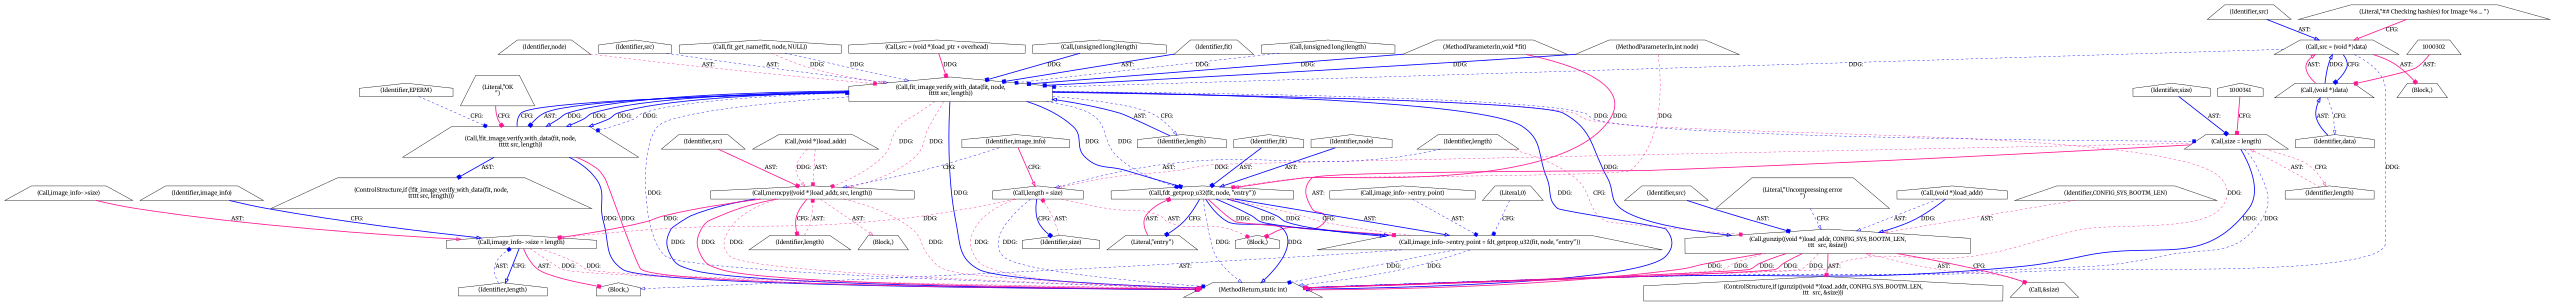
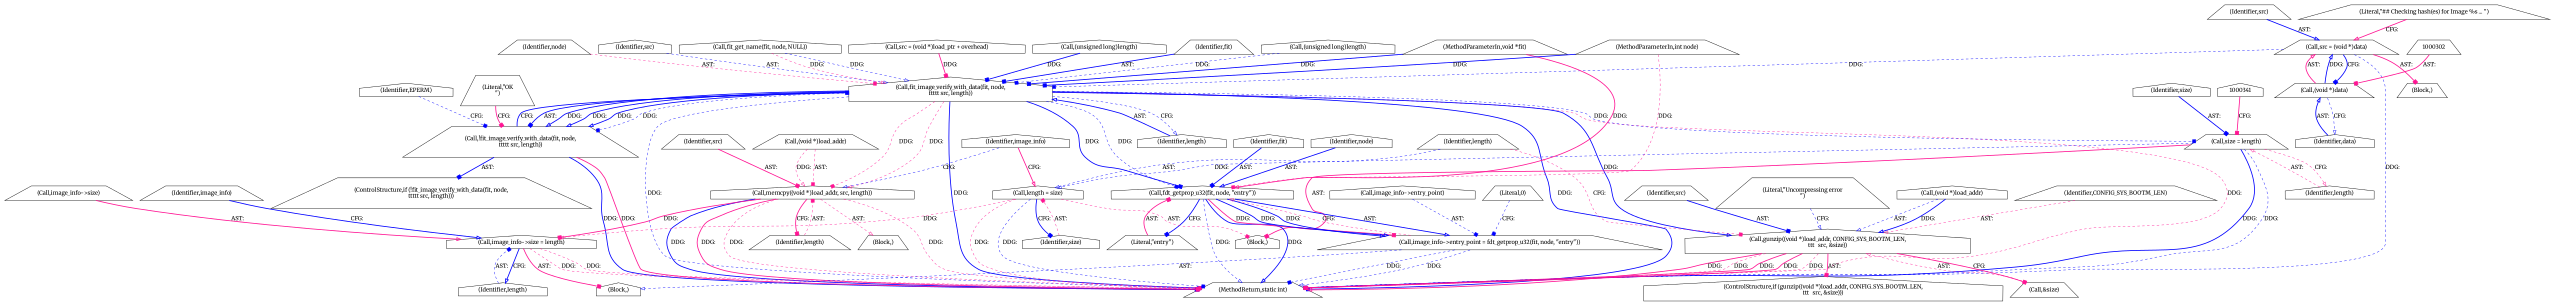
(1626, 155) -> (1626, 155)
